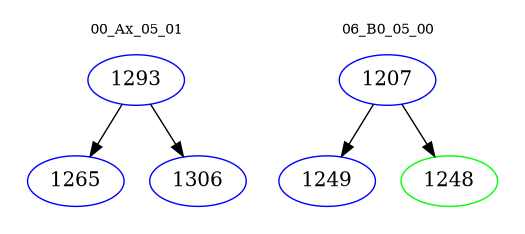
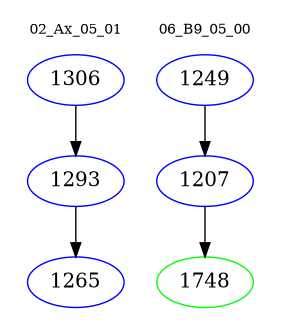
(137, 30) -> (76, 30)
(388, 30) -> (205, 30)
(163, 124) -> (76, 124)
(361, 124) -> (205, 124)
(449, 181) -> (205, 282)
